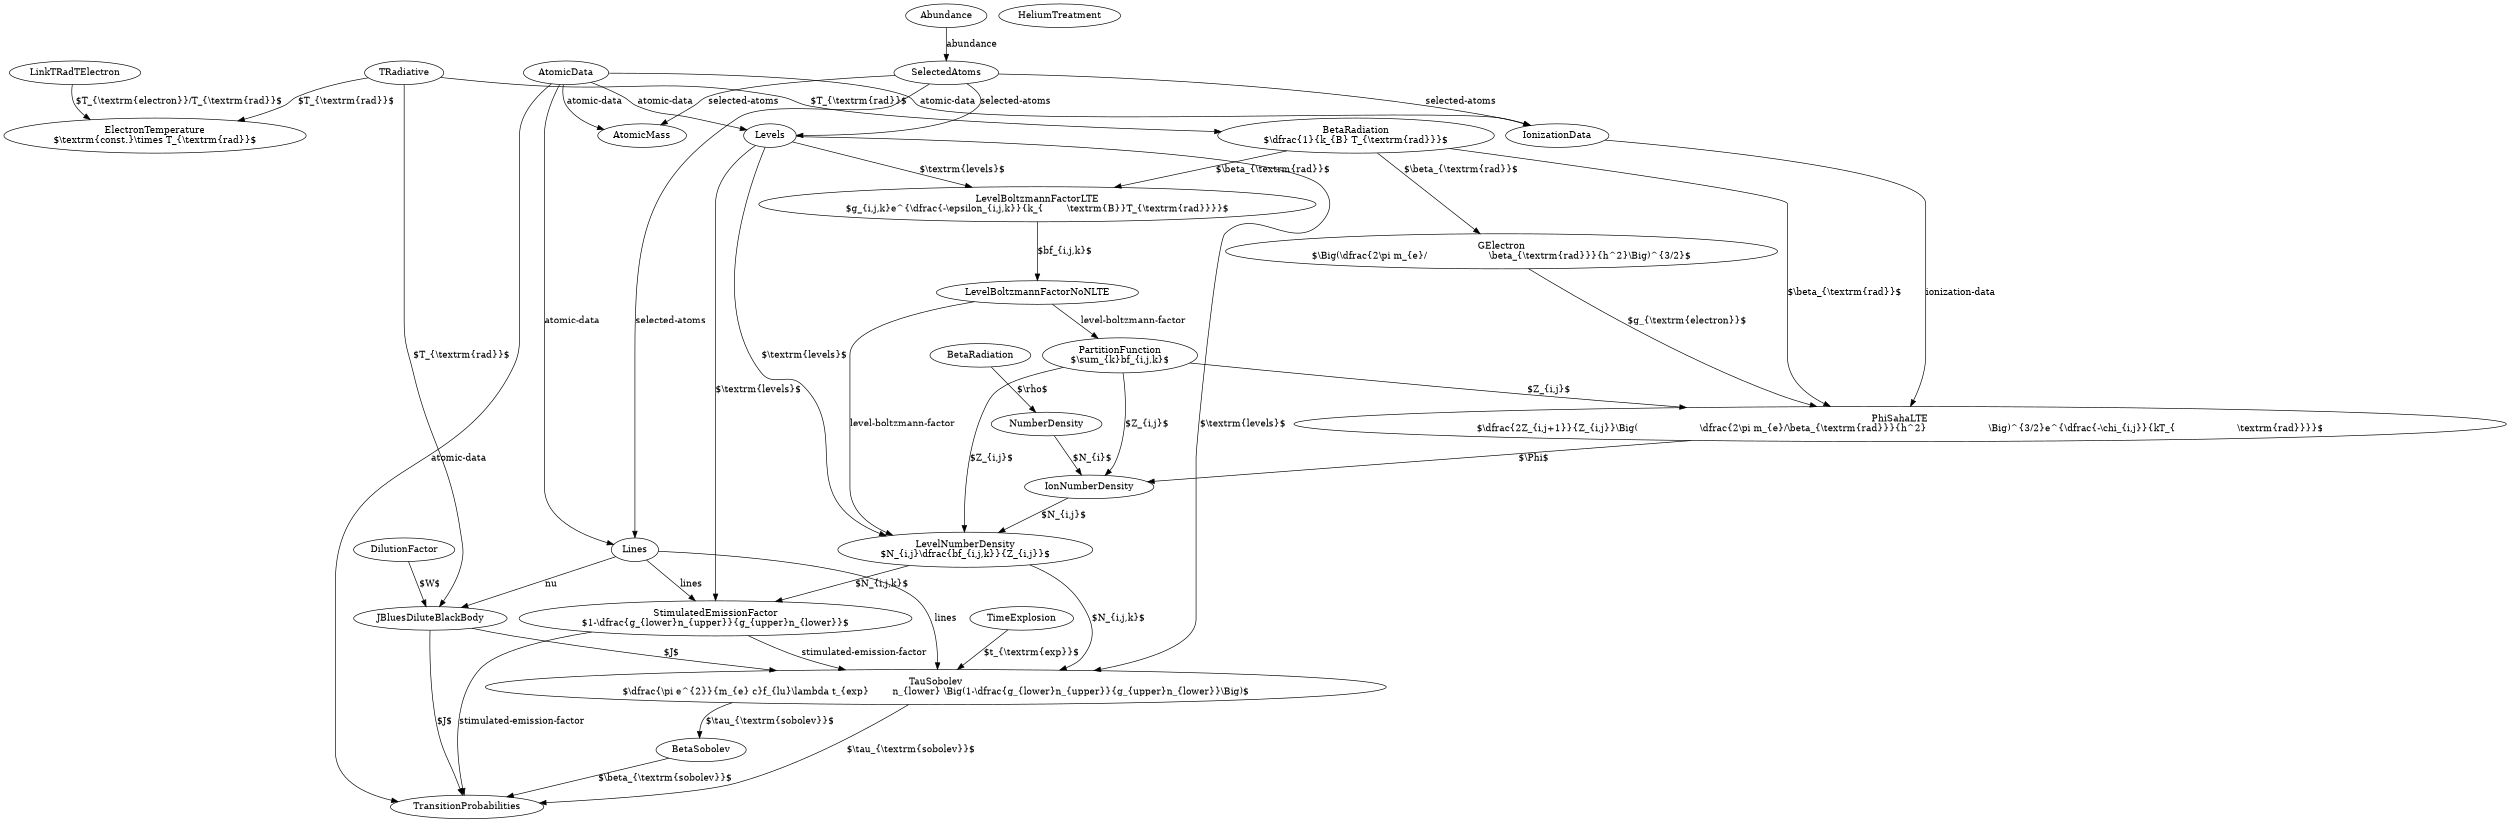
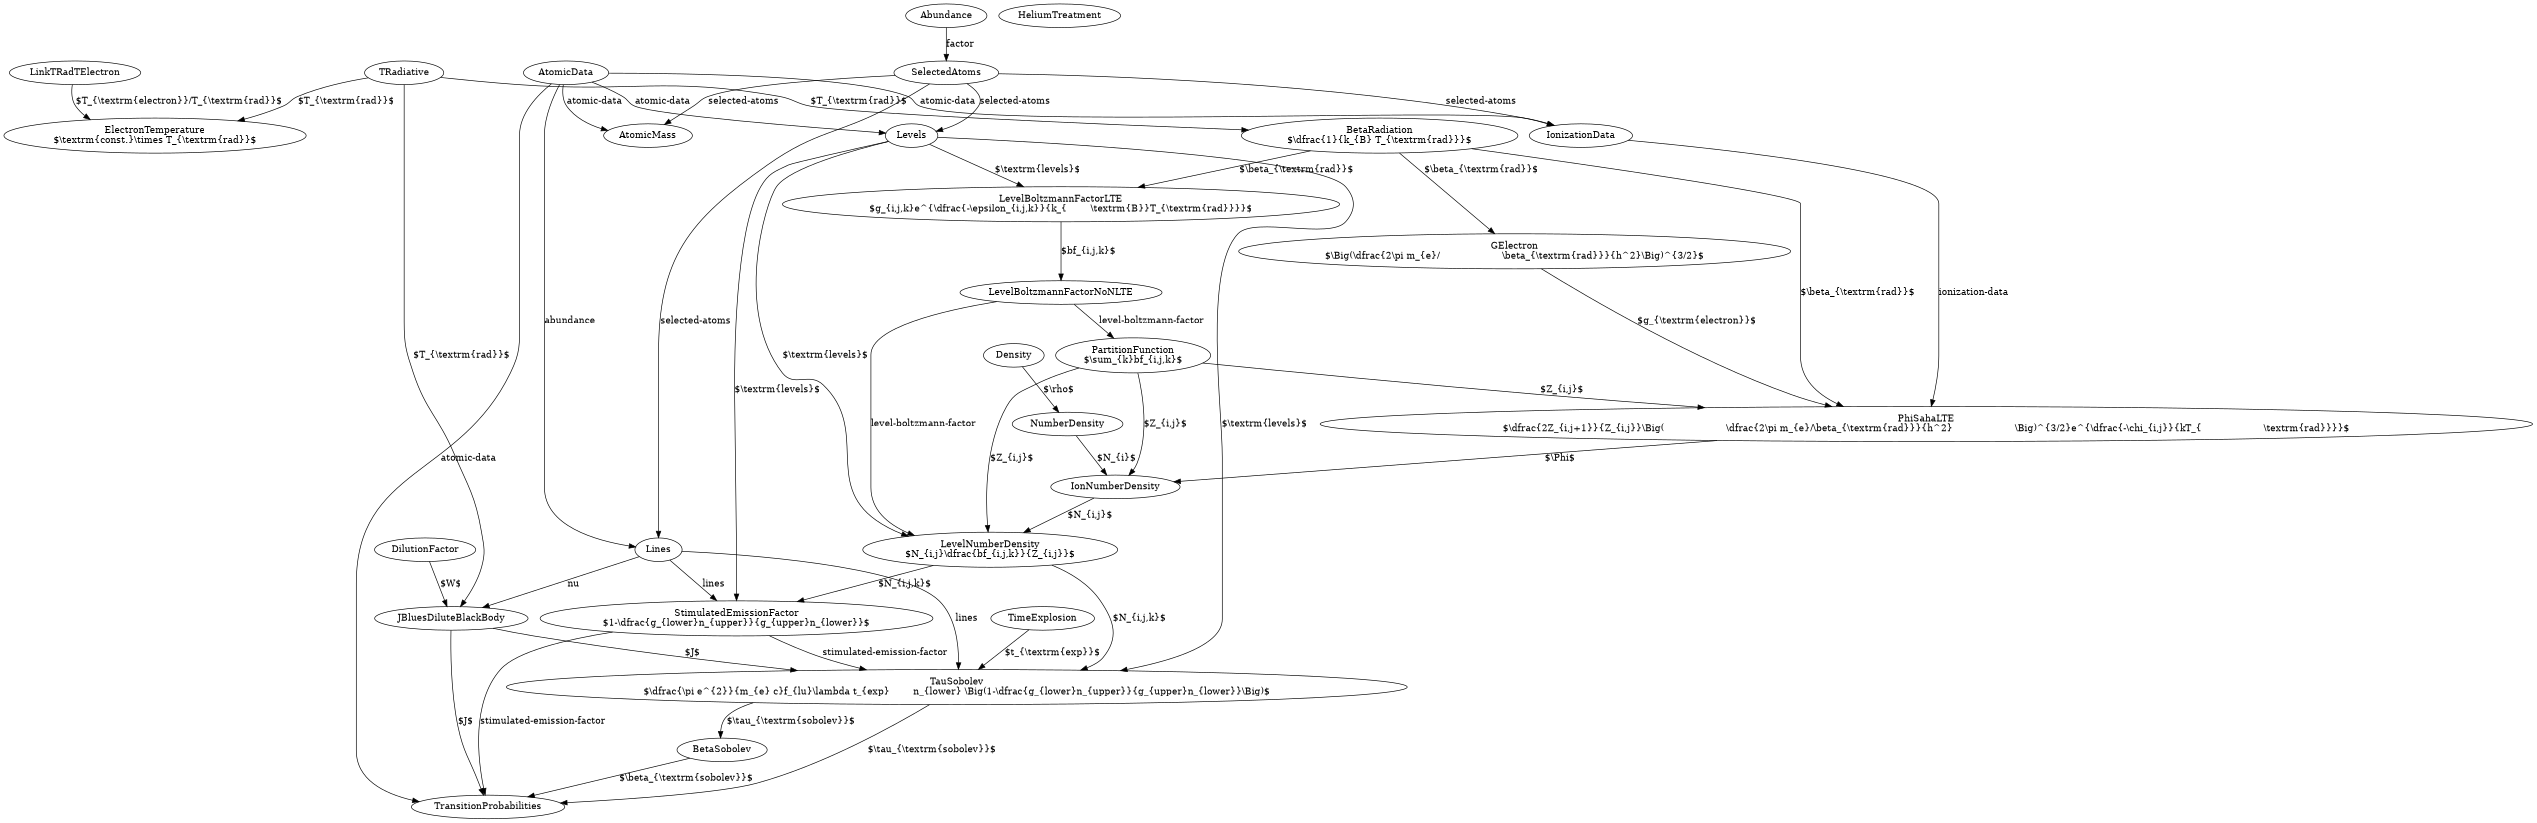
(972, 44) -> (960, 44)
(572, 321) -> (570, 321)
(980, 355) -> (1014, 355)
